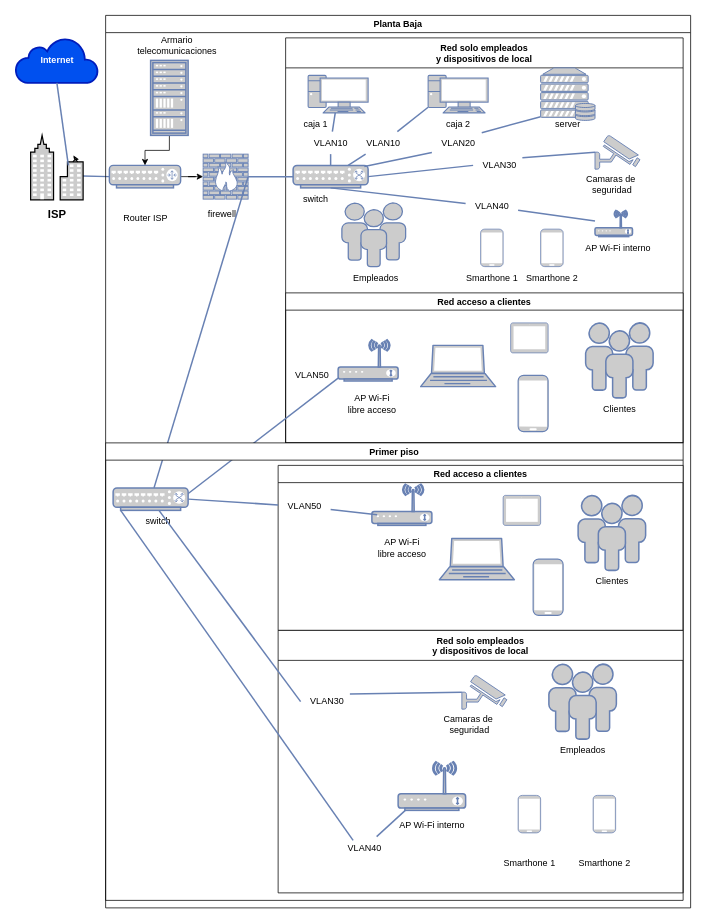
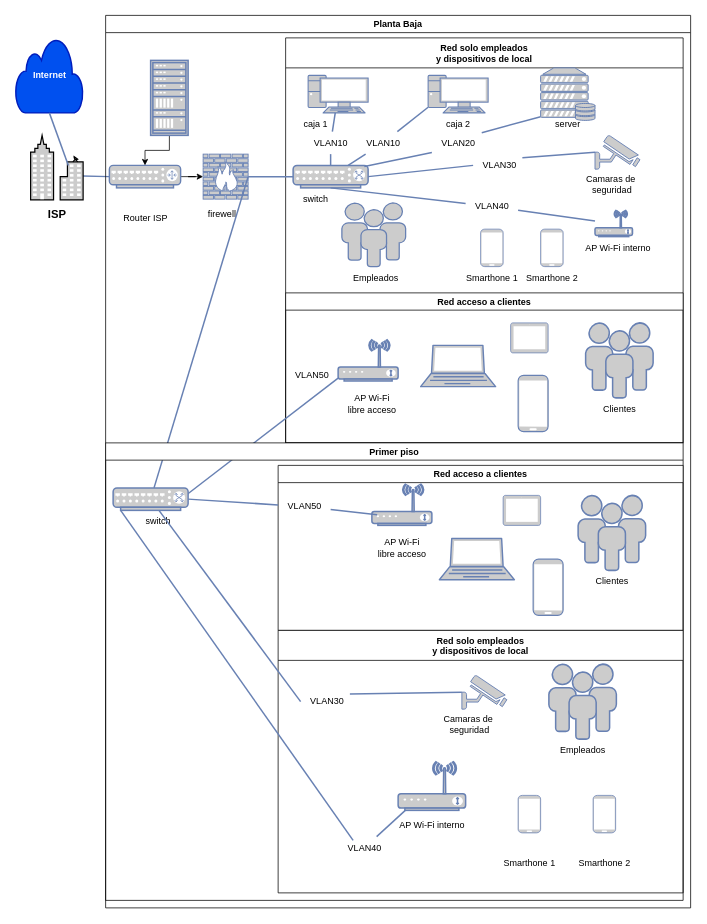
(177, 45) -> none
(57, 60) -> (49, 75)
